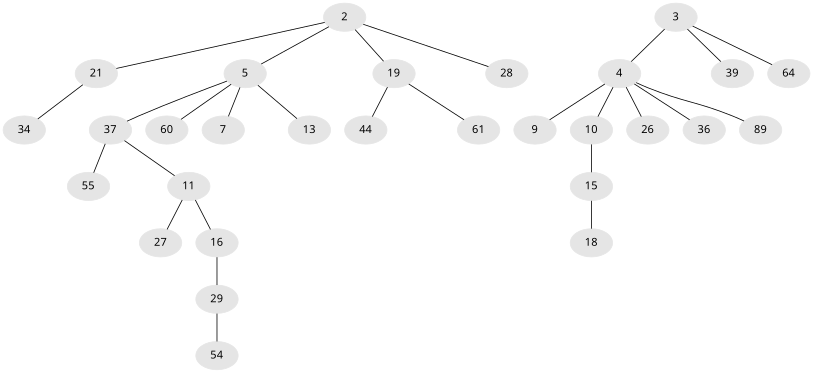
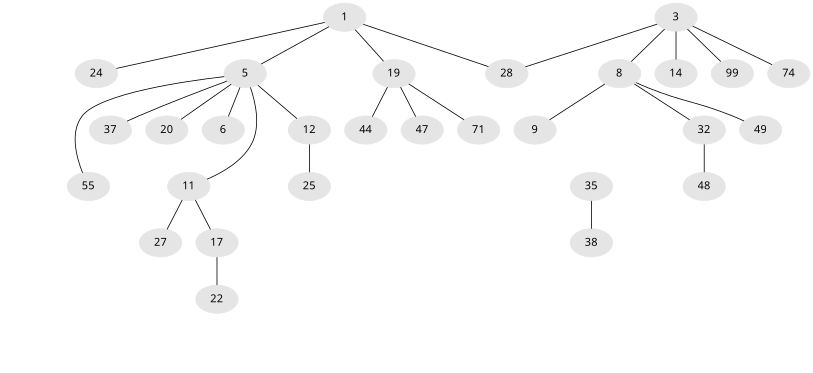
(345, 17) -> (345, 17)
none -> (591, 45)
(96, 74) -> (96, 74)
(620, 74) -> (620, 74)
none -> (676, 74)
(732, 74) -> (732, 74)
(789, 74) -> (789, 74)
(24, 130) -> none
(167, 130) -> (167, 130)
(223, 130) -> (223, 130)
(309, 130) -> (309, 130)
none -> (422, 130)
(479, 130) -> (479, 130)
(591, 130) -> none
(648, 130) -> none
(704, 130) -> (704, 130)
(761, 130) -> (761, 130)
(99, 158) -> (122, 96)
(150, 158) -> (252, 144)
none -> (309, 186)
(591, 186) -> (591, 186)
none -> (704, 186)
(217, 243) -> (217, 243)
(591, 243) -> (591, 243)
(217, 299) -> (217, 299)
(217, 356) -> none
